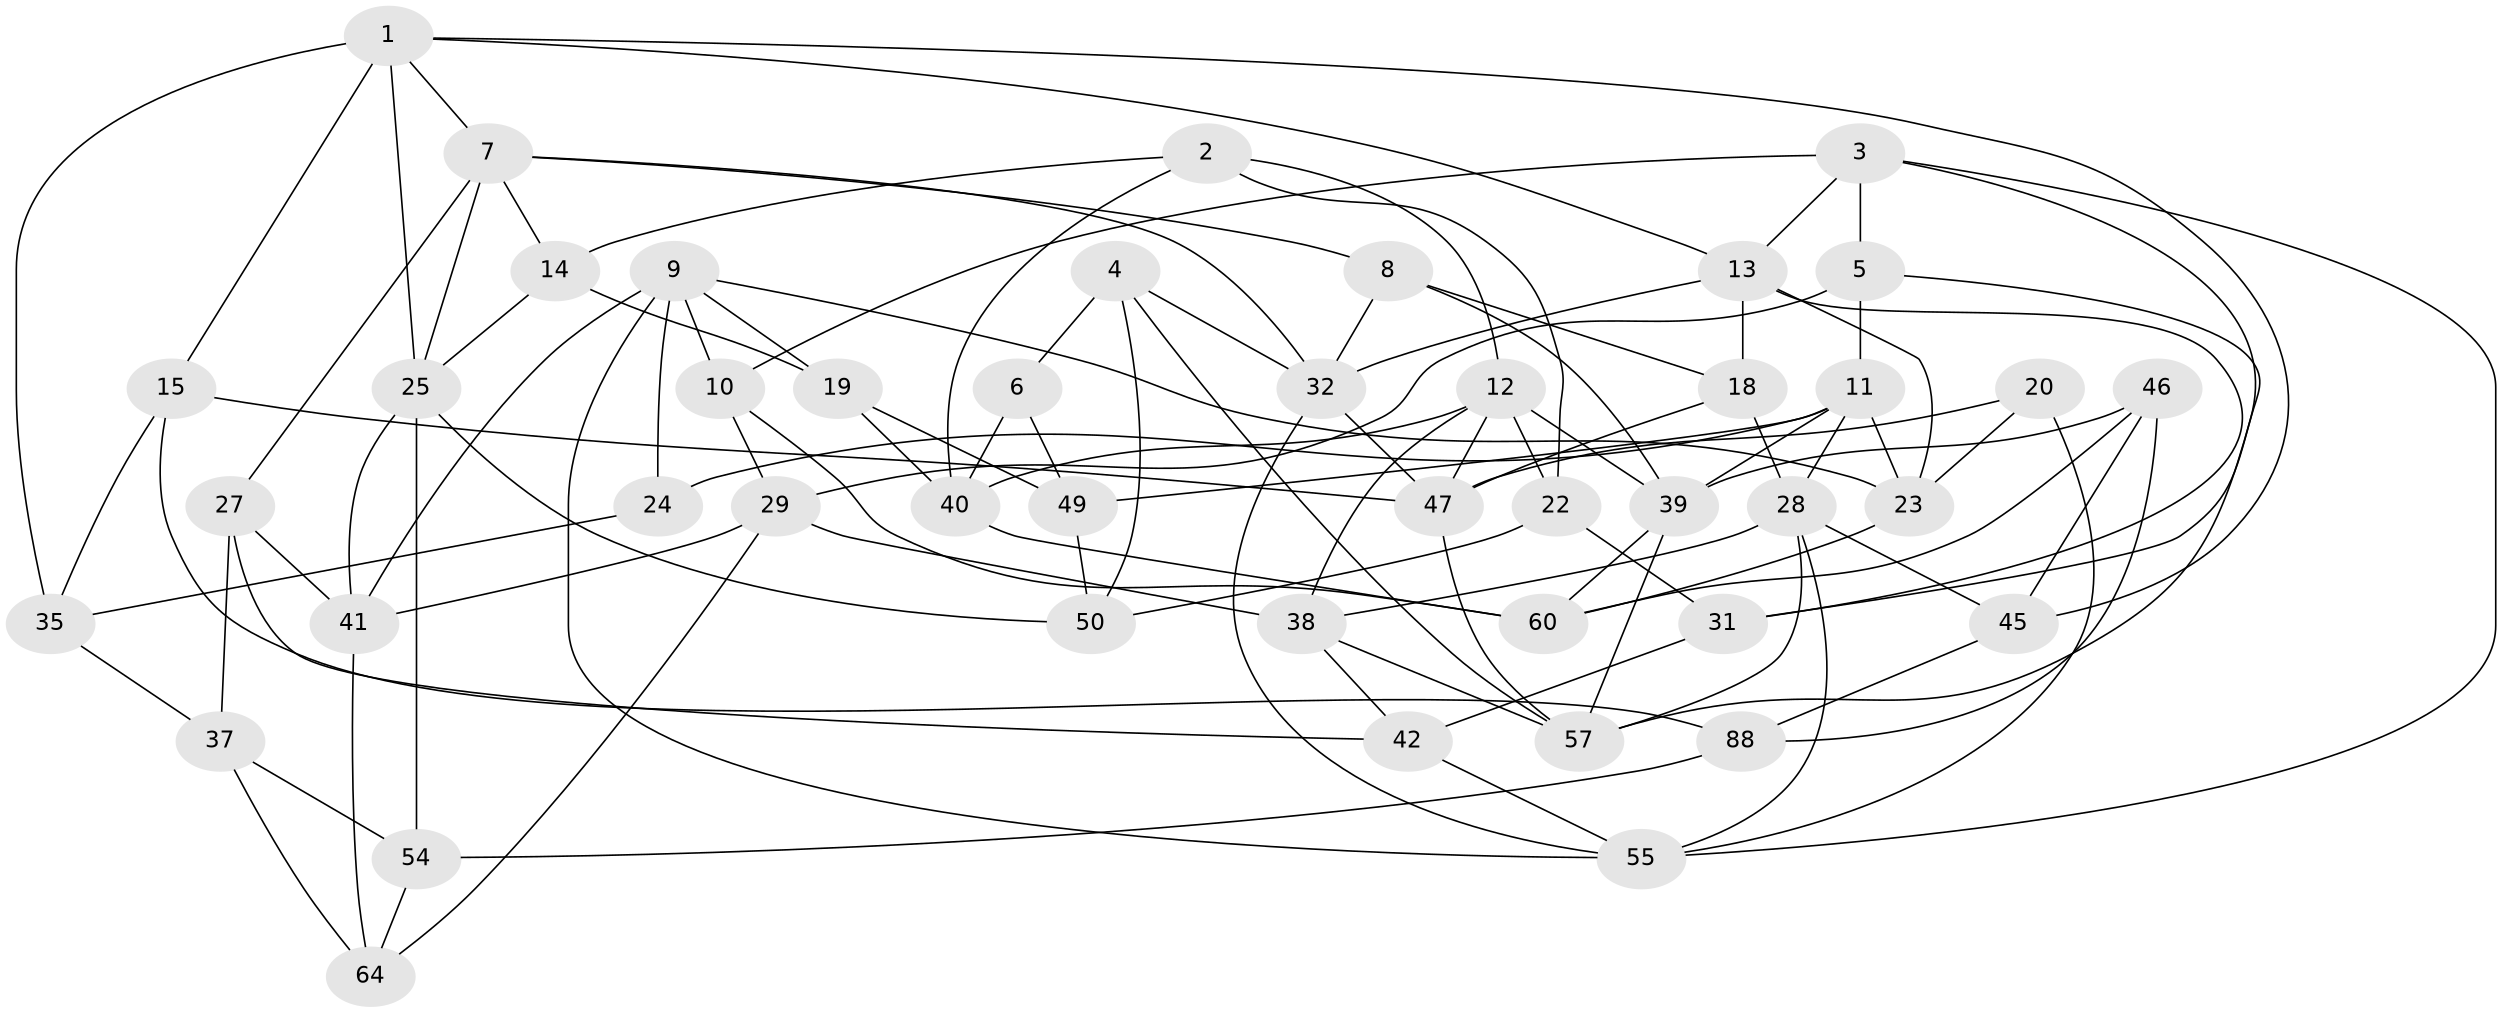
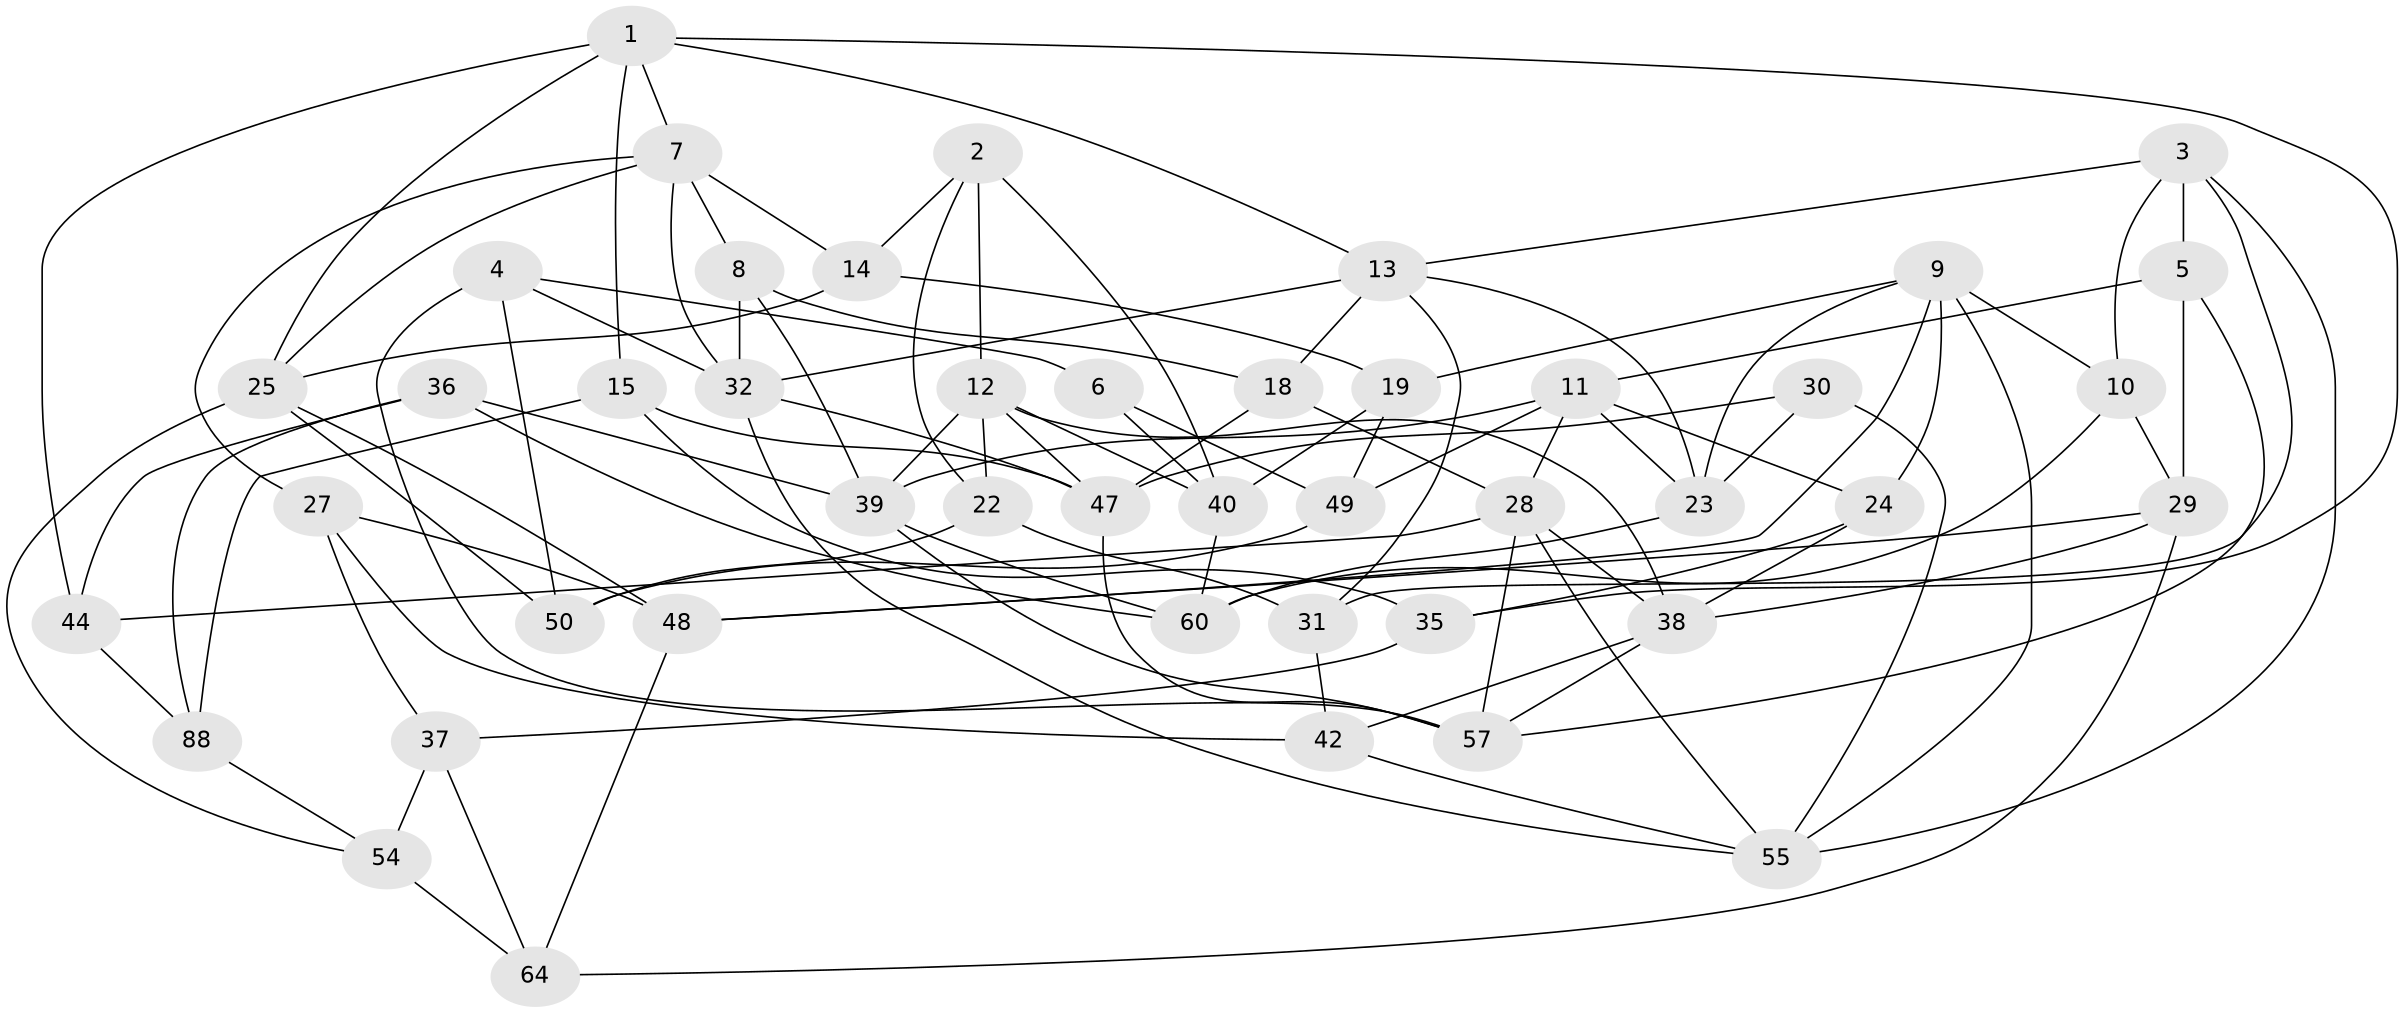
(2040, 389) -> (1818, 389)
(2158, 389) -> (442, 389)
none -> (1776, 565)
(354, 624) -> (678, 624)
(2014, 624) -> (76, 624)
